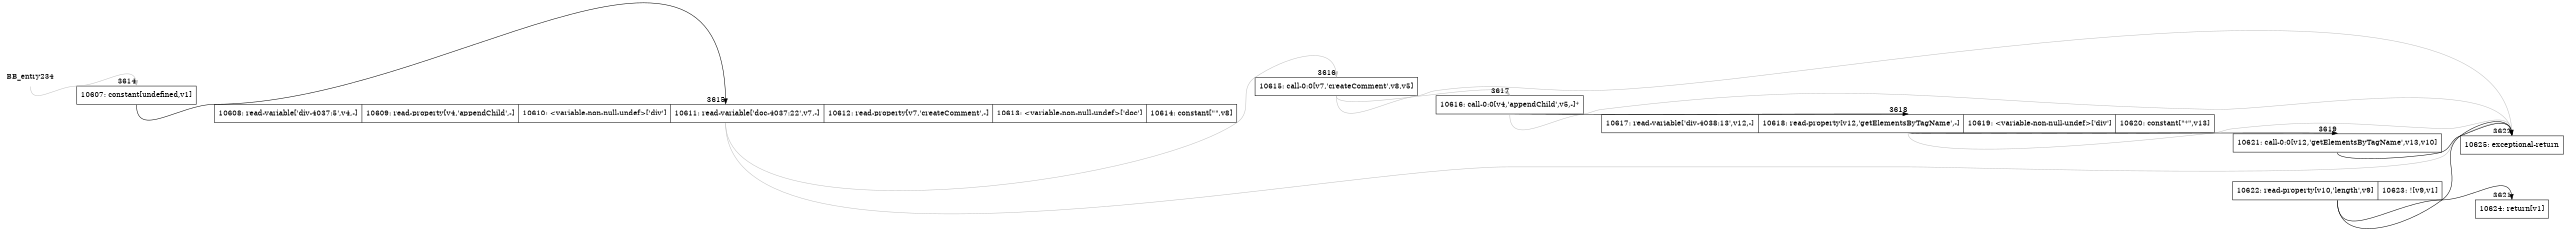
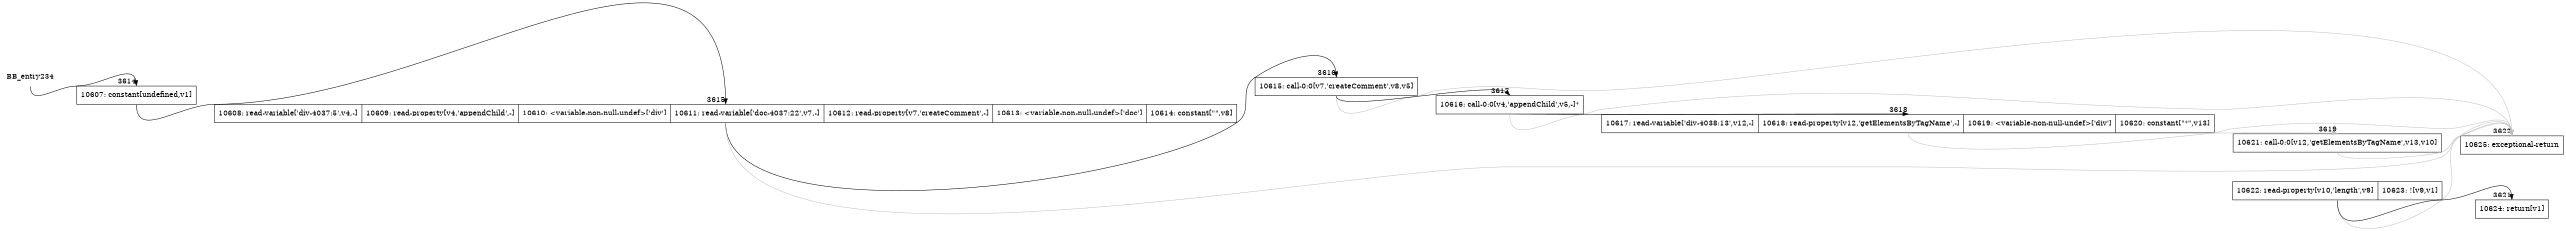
(82, 85) -> (82, 85)
(1433, 95) -> (1433, 95)
(2120, 133) -> (2120, 133)
(2429, 154) -> (2429, 154)
(1044, 179) -> (1044, 179)
(2446, 195) -> (2446, 195)
